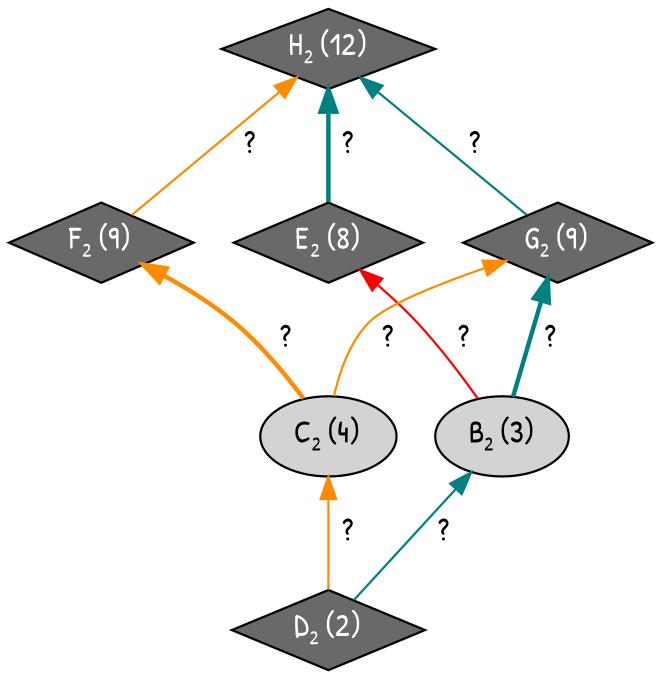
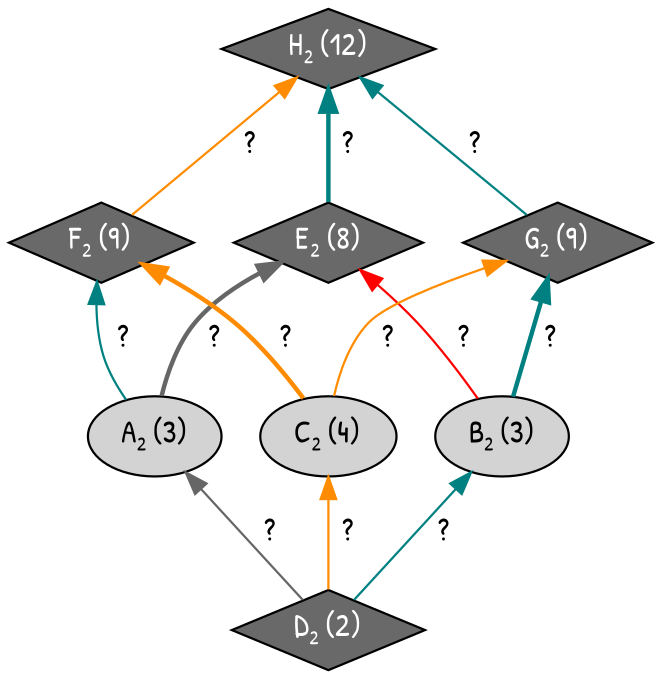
none -> (155, 436)
